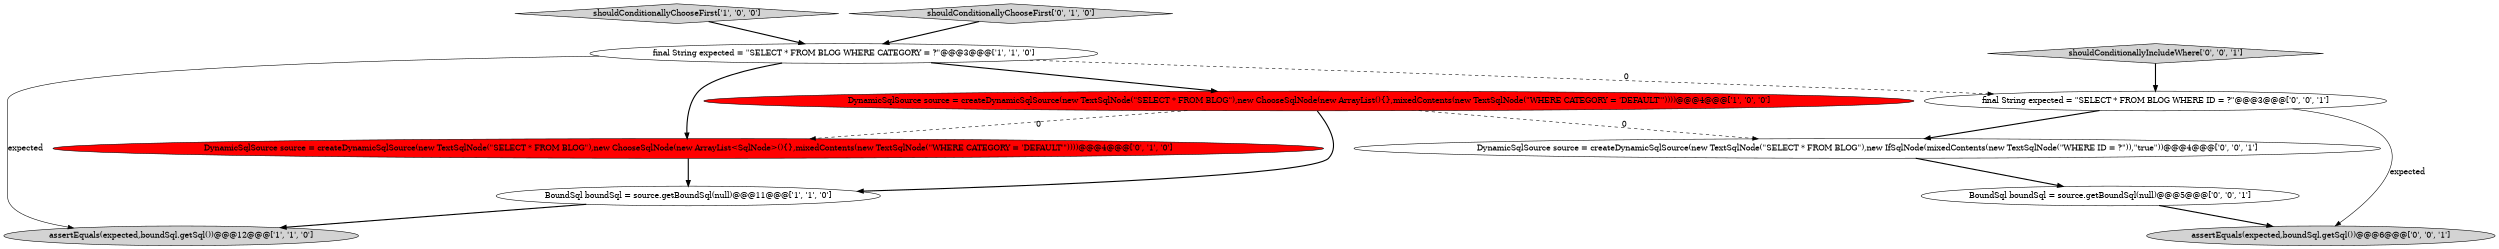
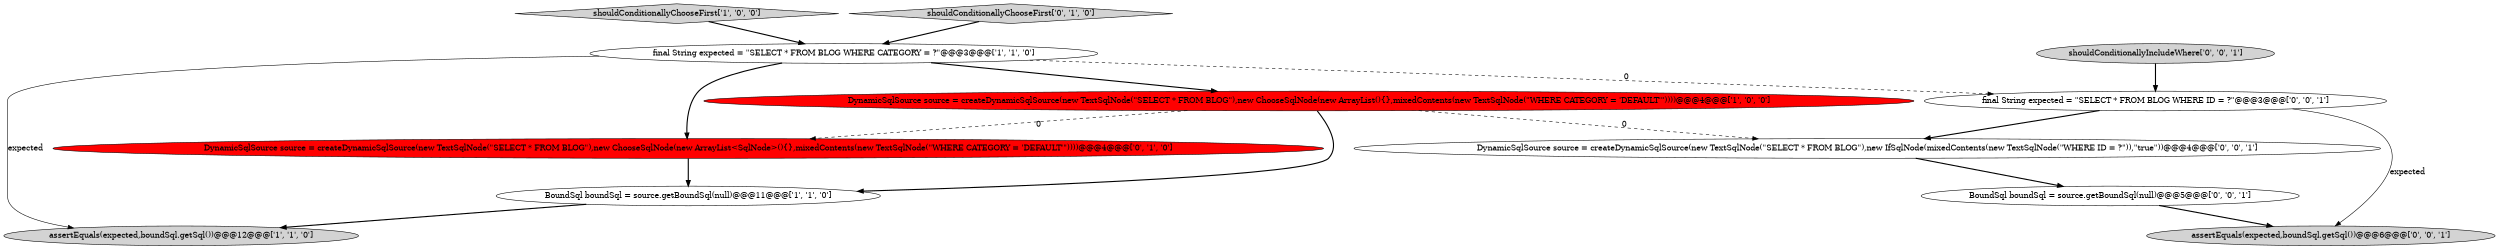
(2155, 53) -> (2155, 53)
